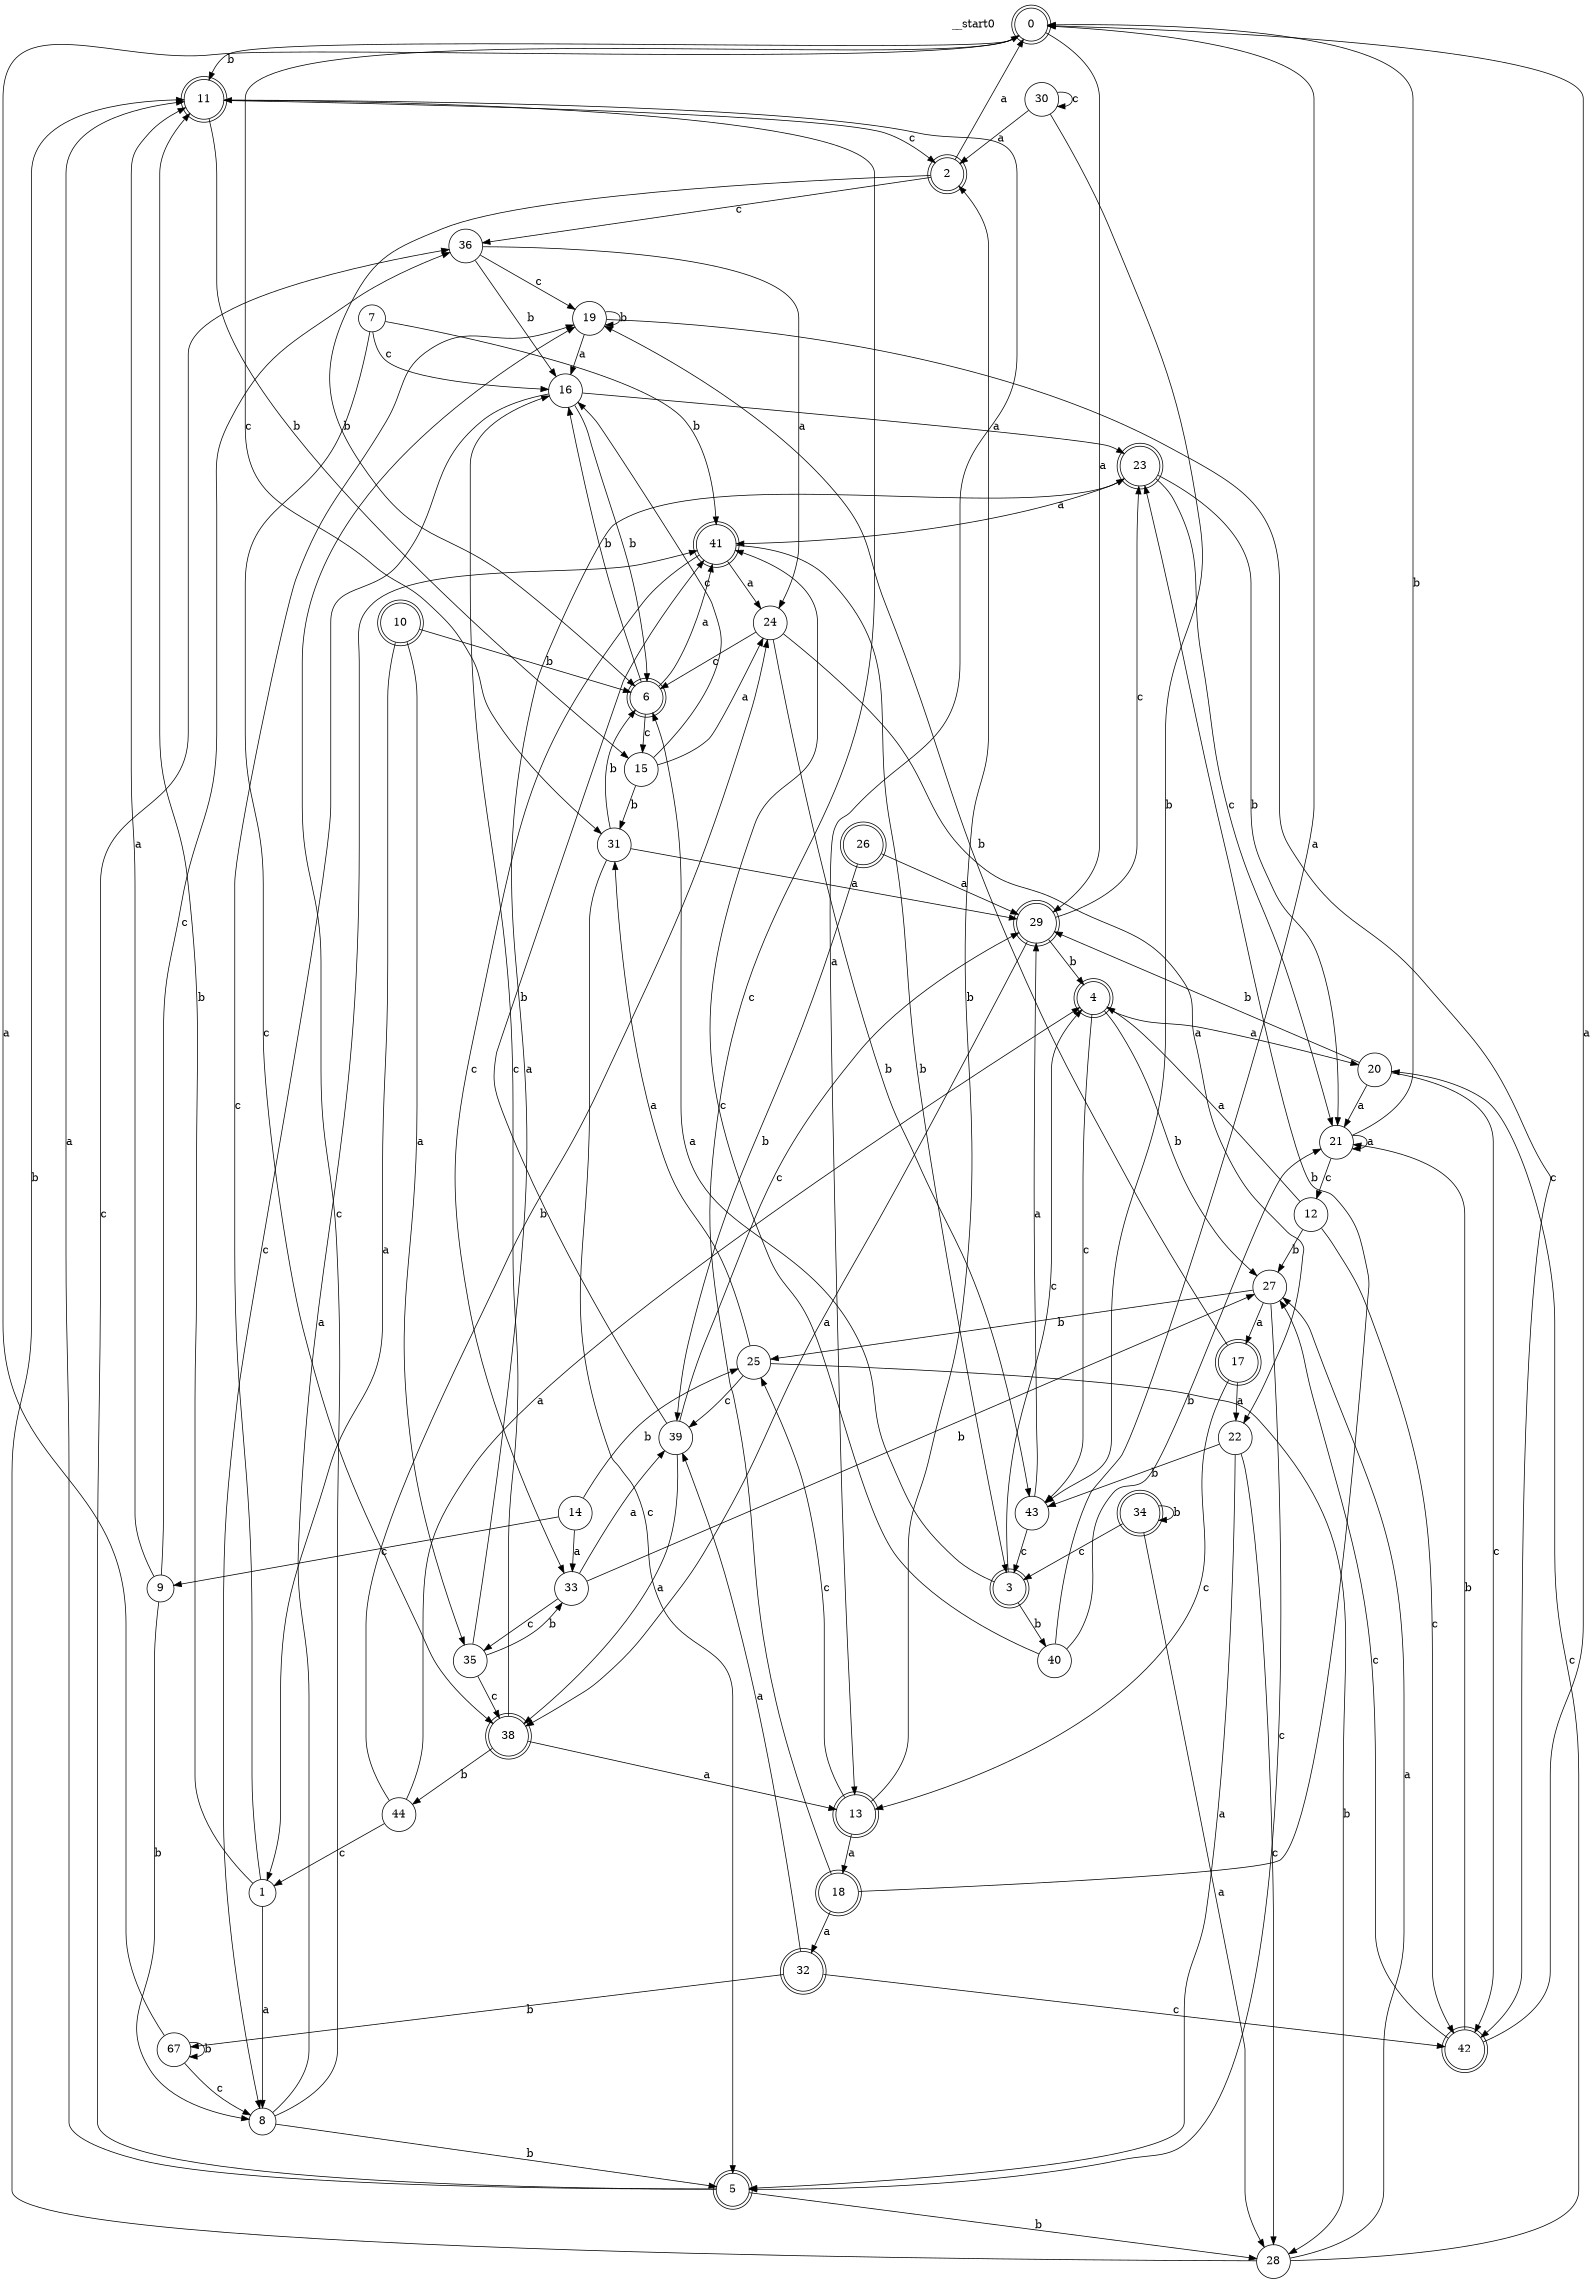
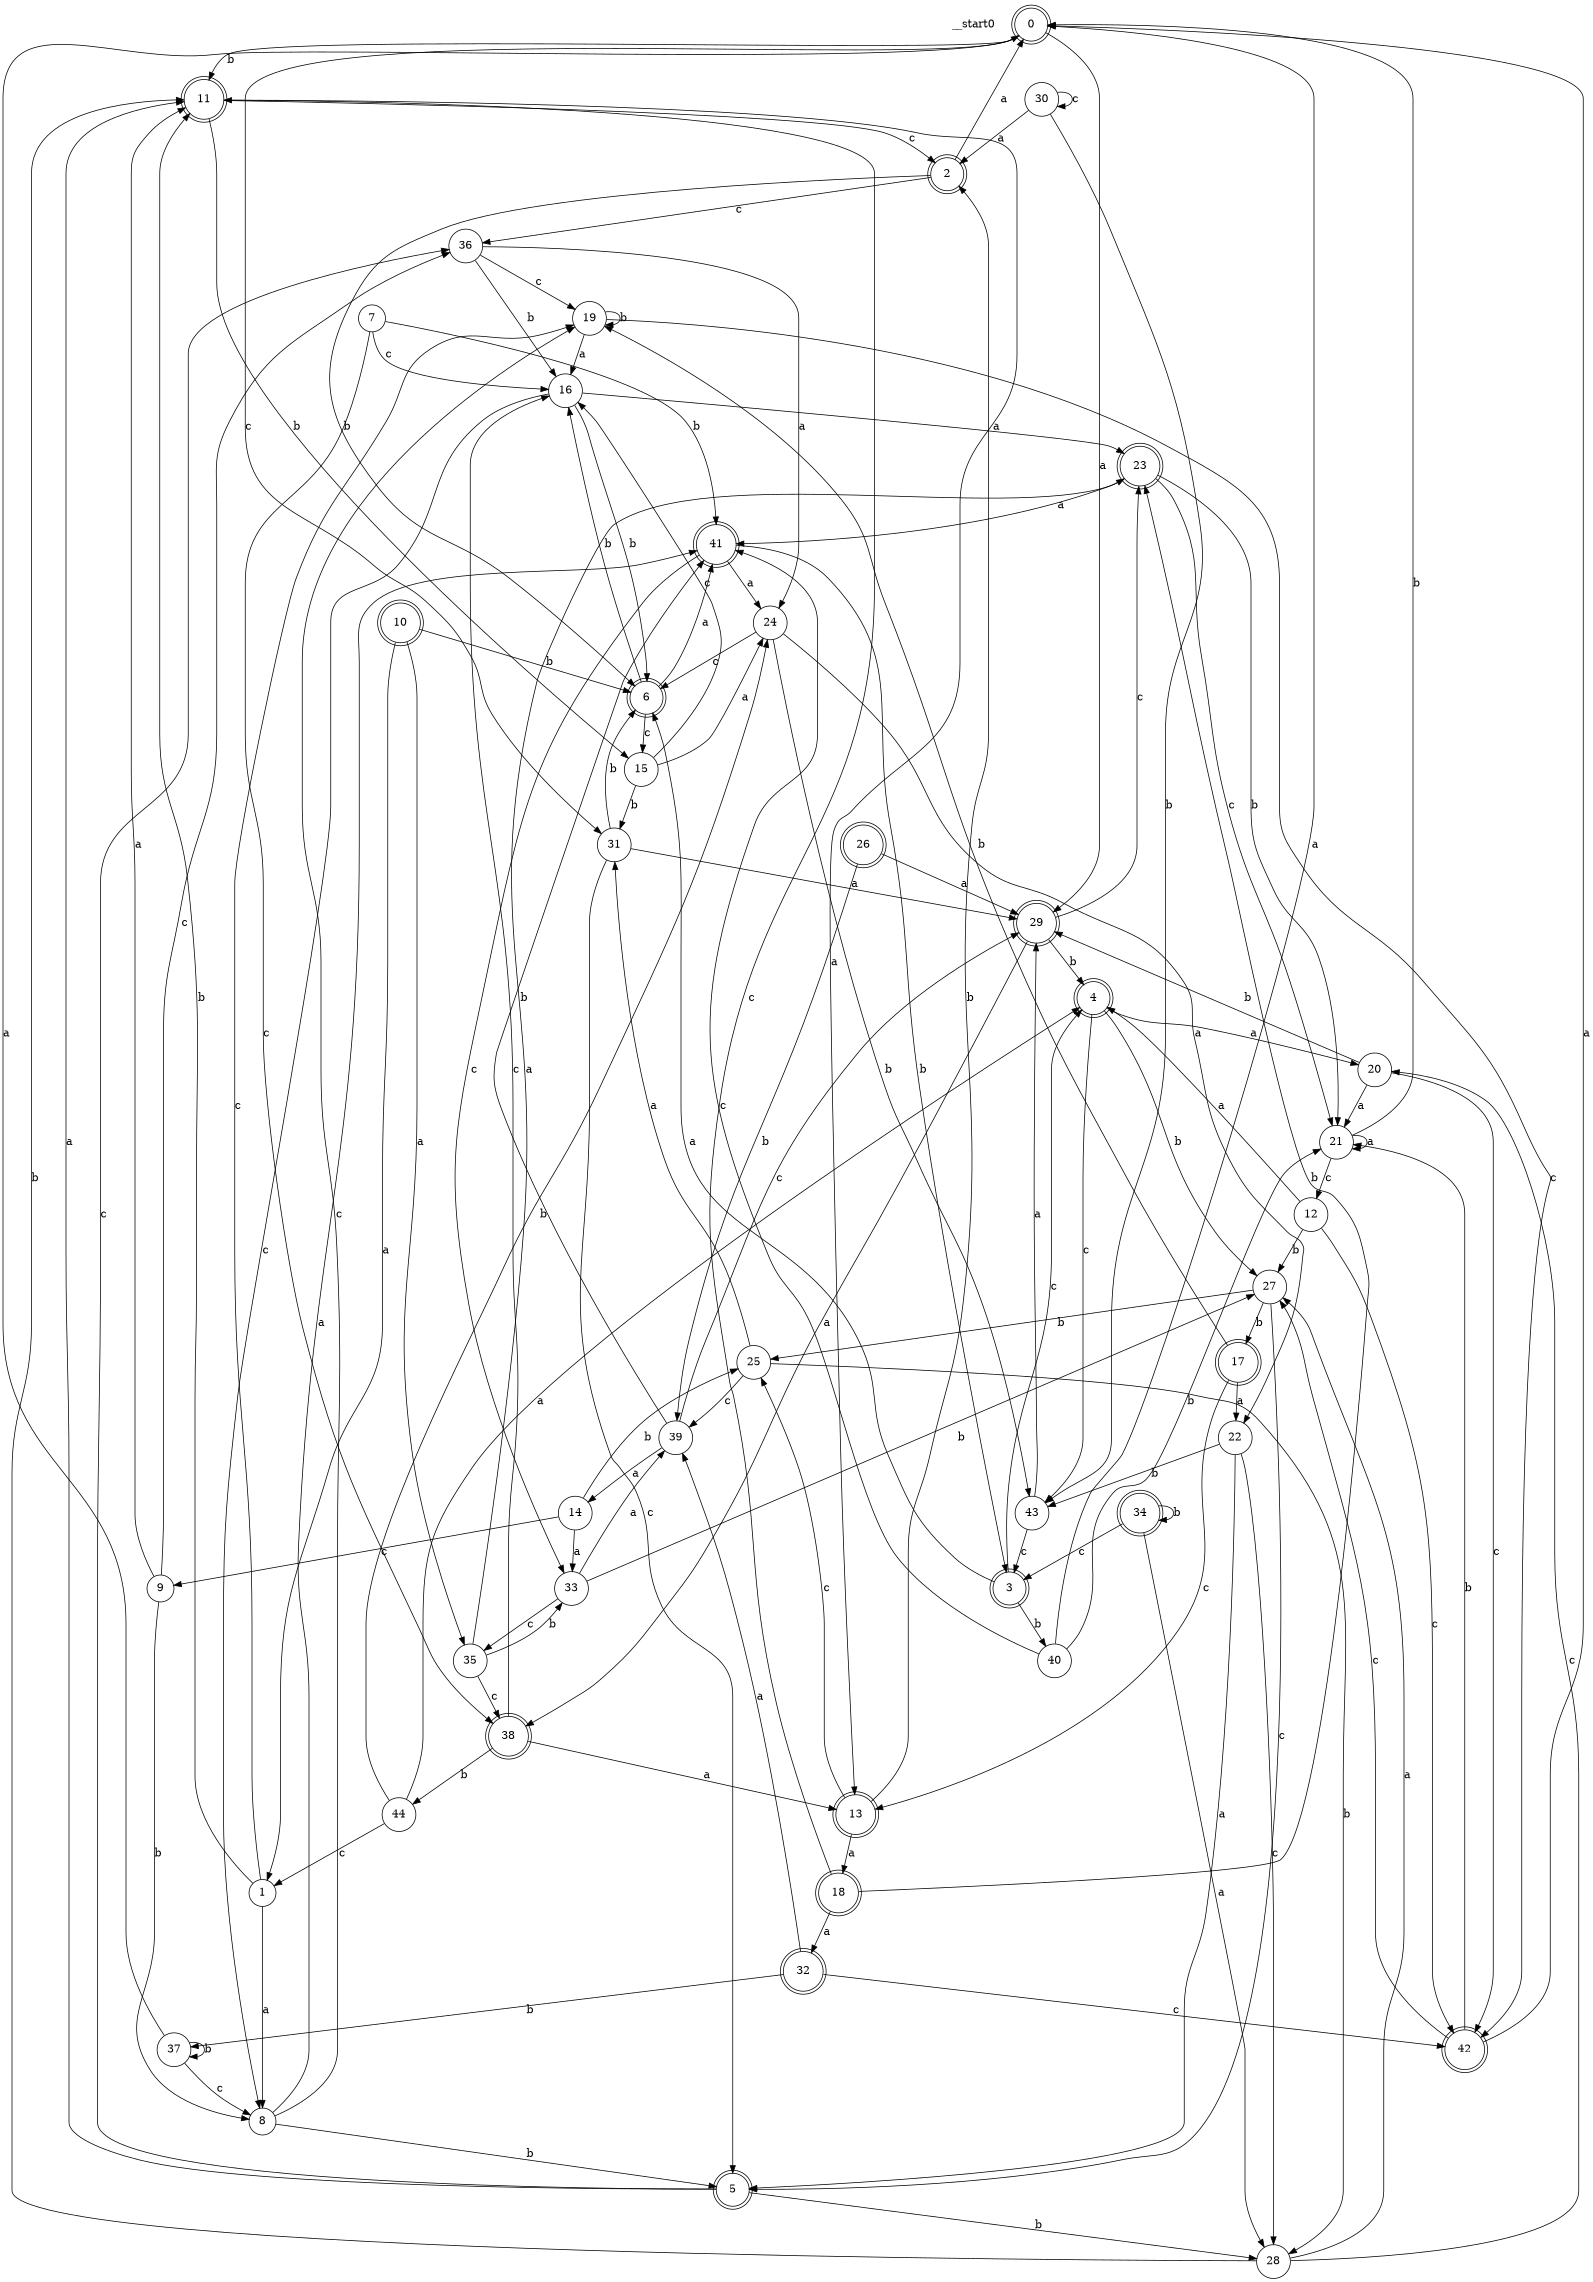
(1260, 1323) -> (1260, 1323)
(638, 1604) -> (629, 1471)
(174, 2050) -> (174, 2050)
